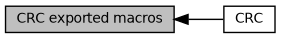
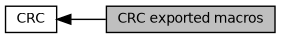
(206, 19) -> (88, 19)
